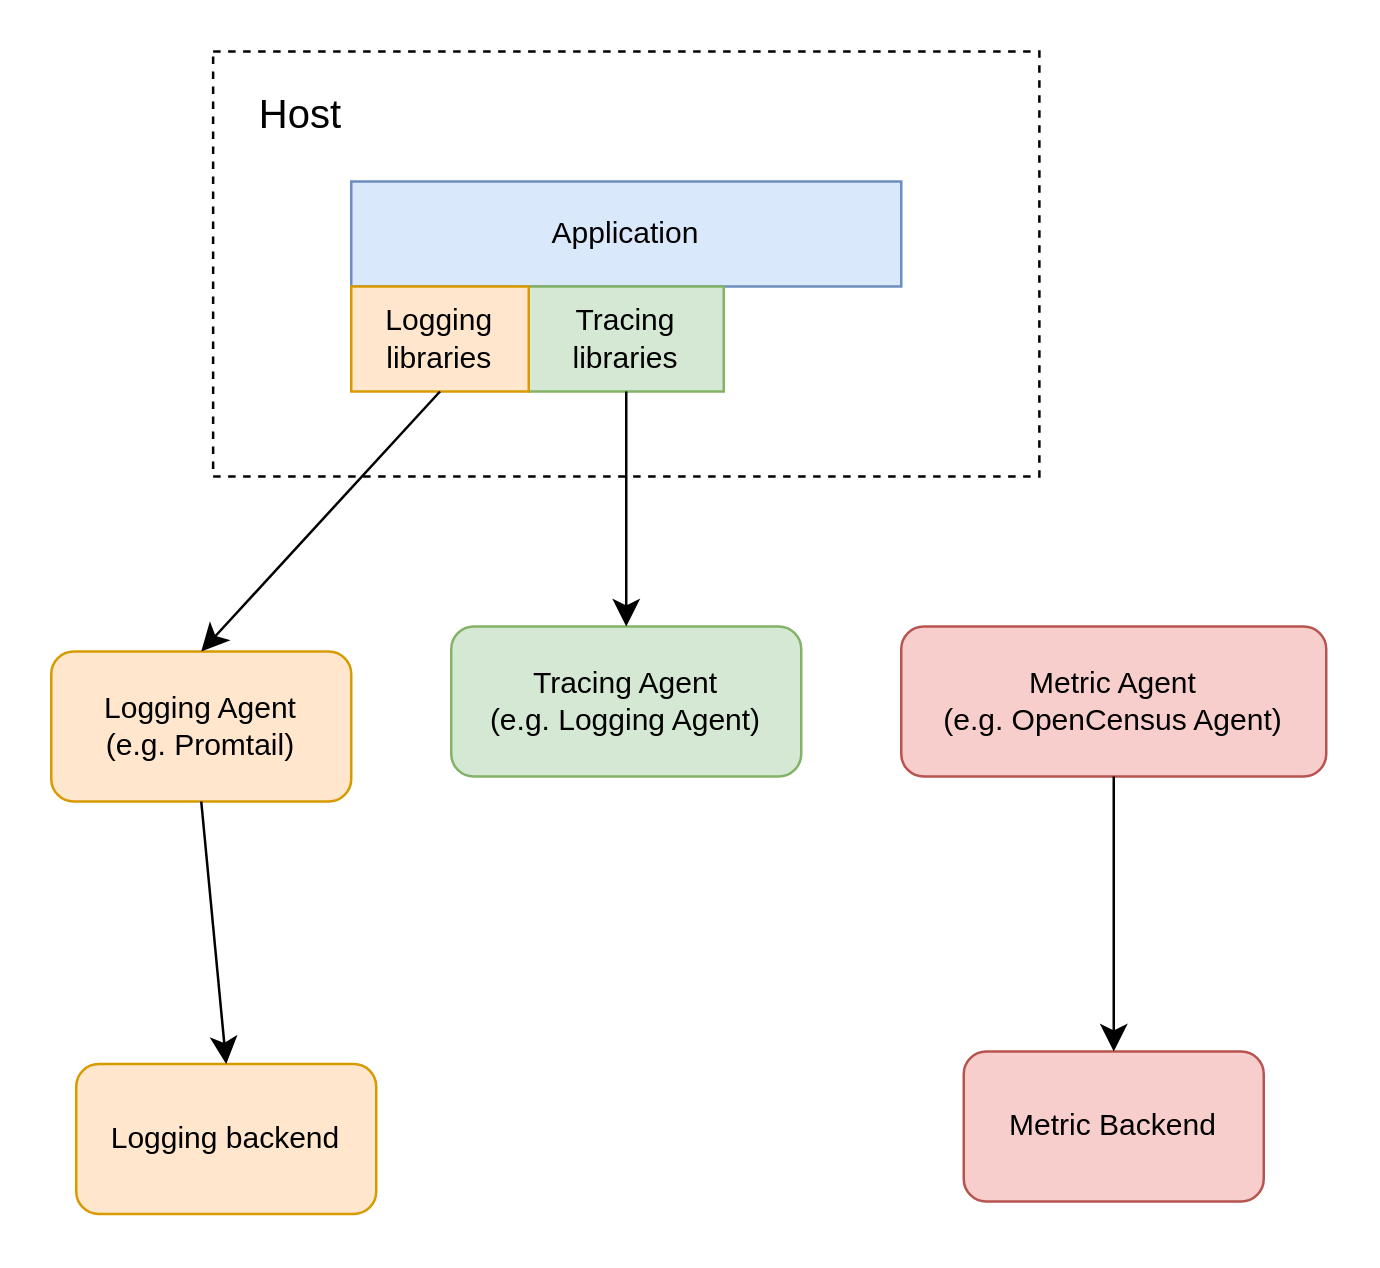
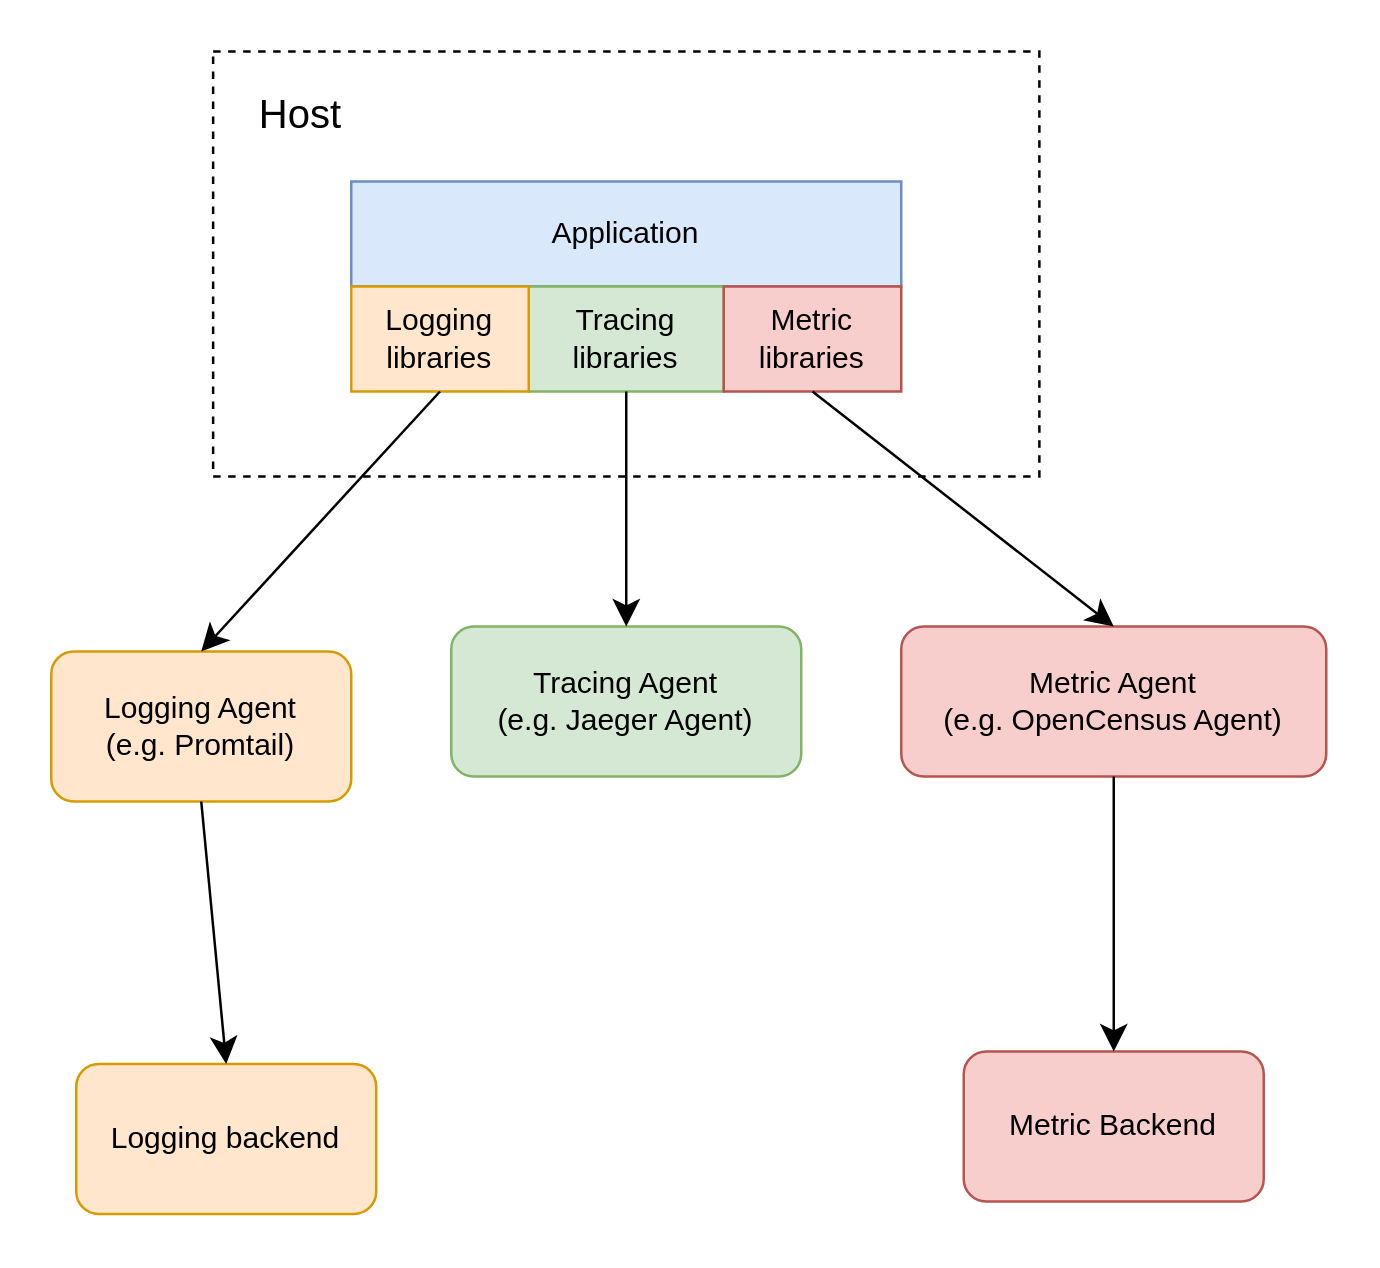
none -> (813, 339)
none -> (956, 503)
(626, 701) -> (626, 701)
